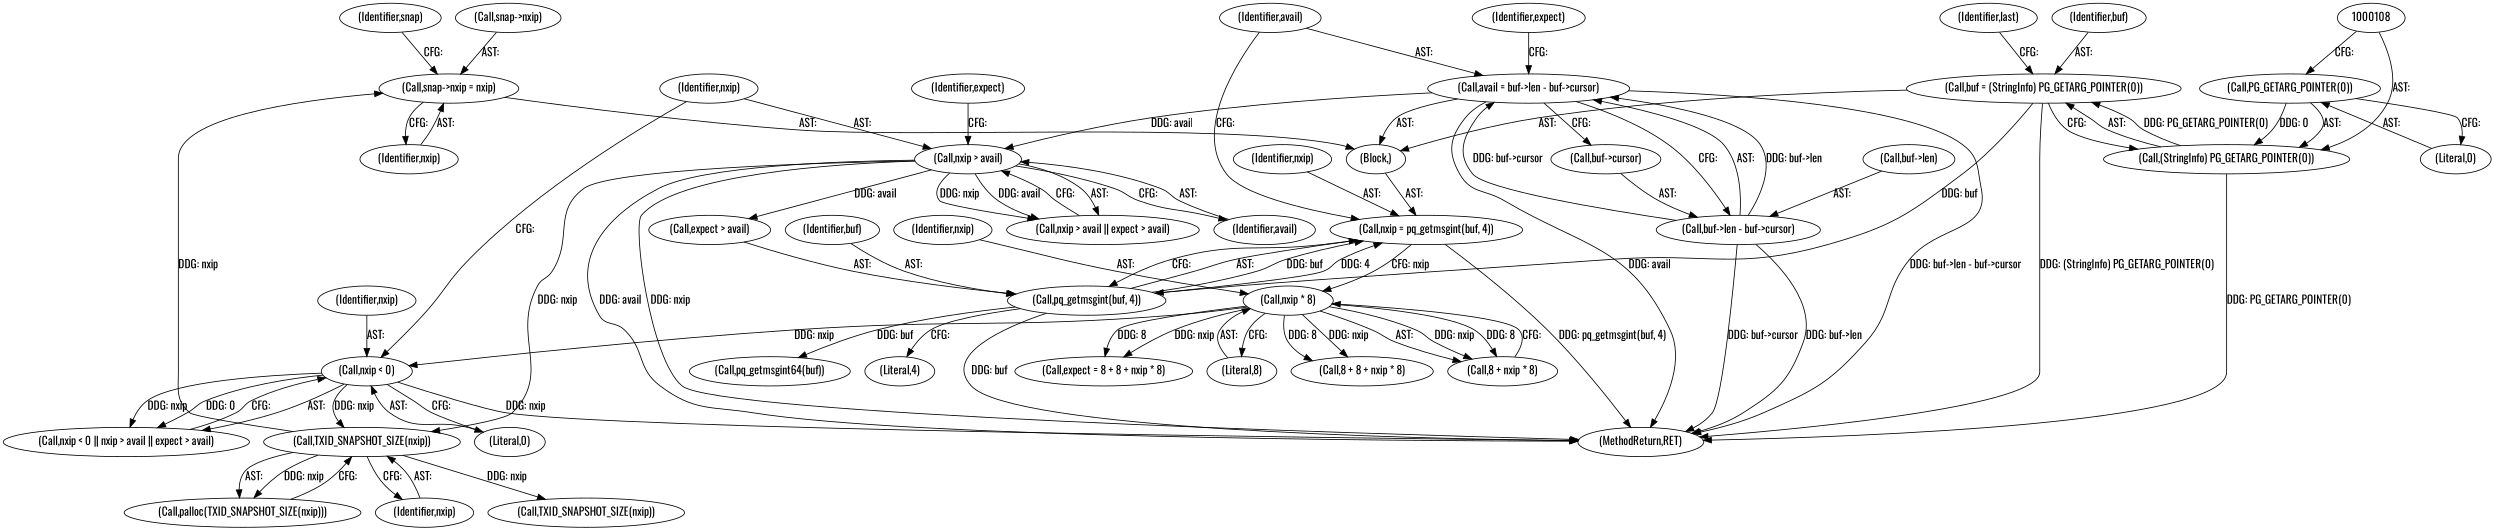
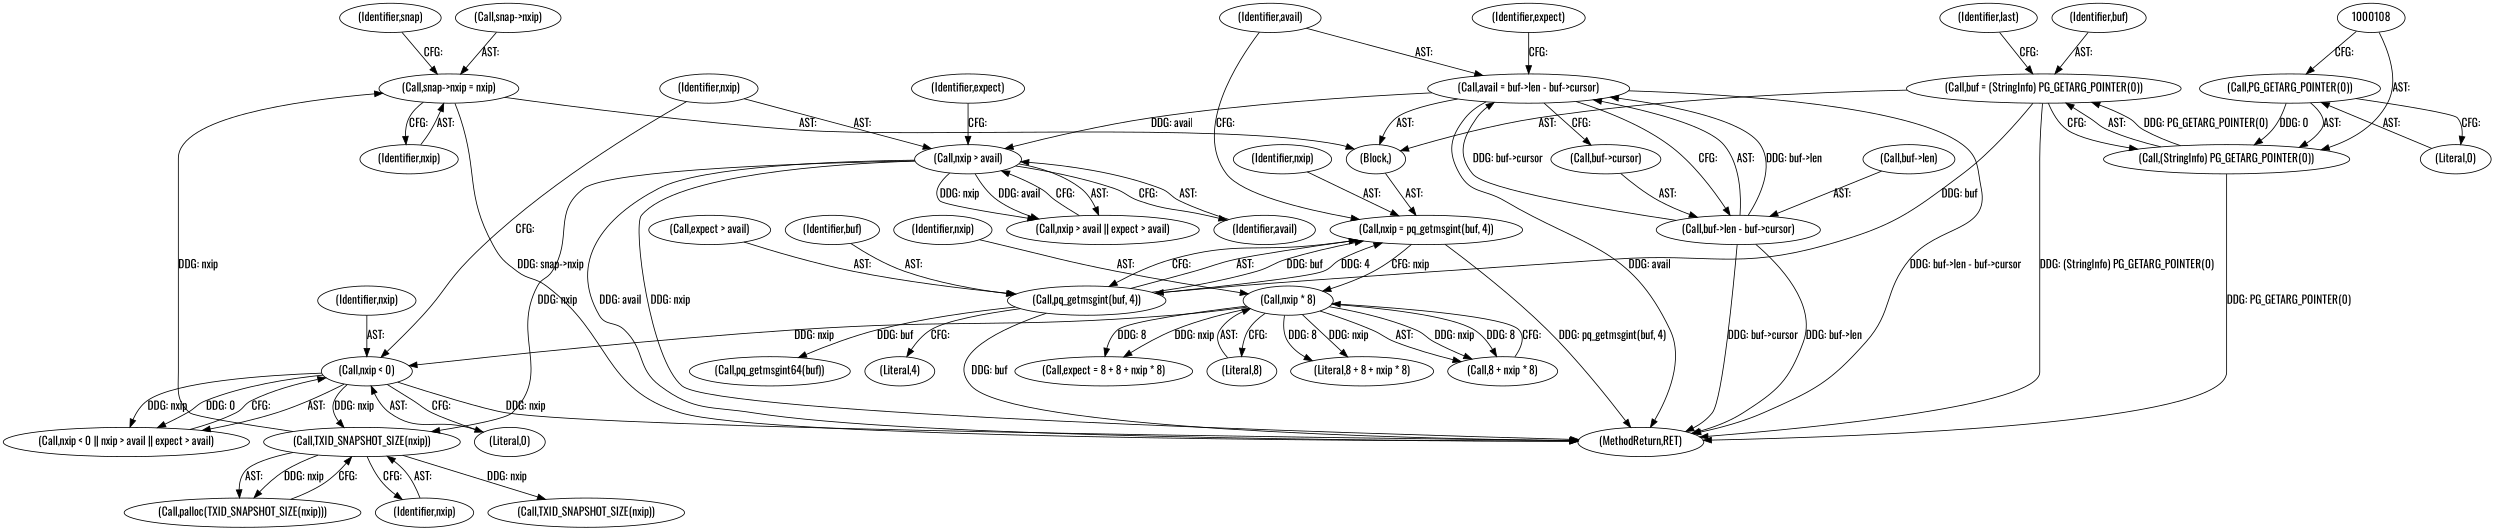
(844, 193) -> none
(1362, 371) -> (1362, 371)
none -> (696, 415)
